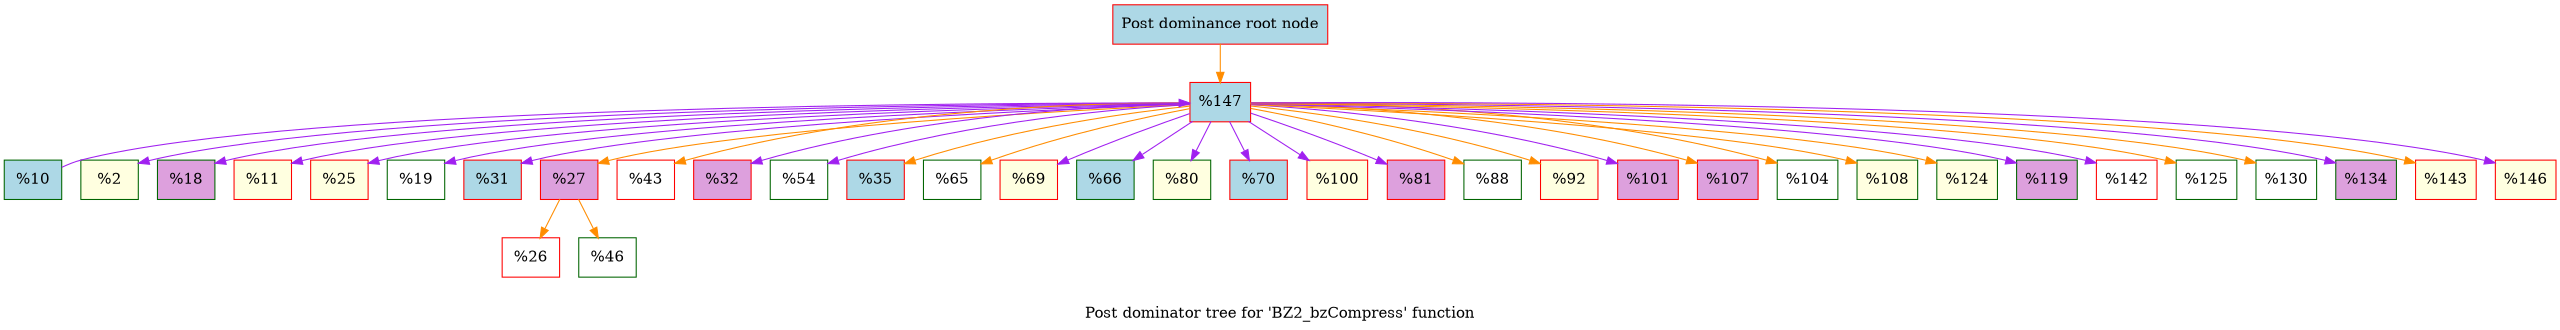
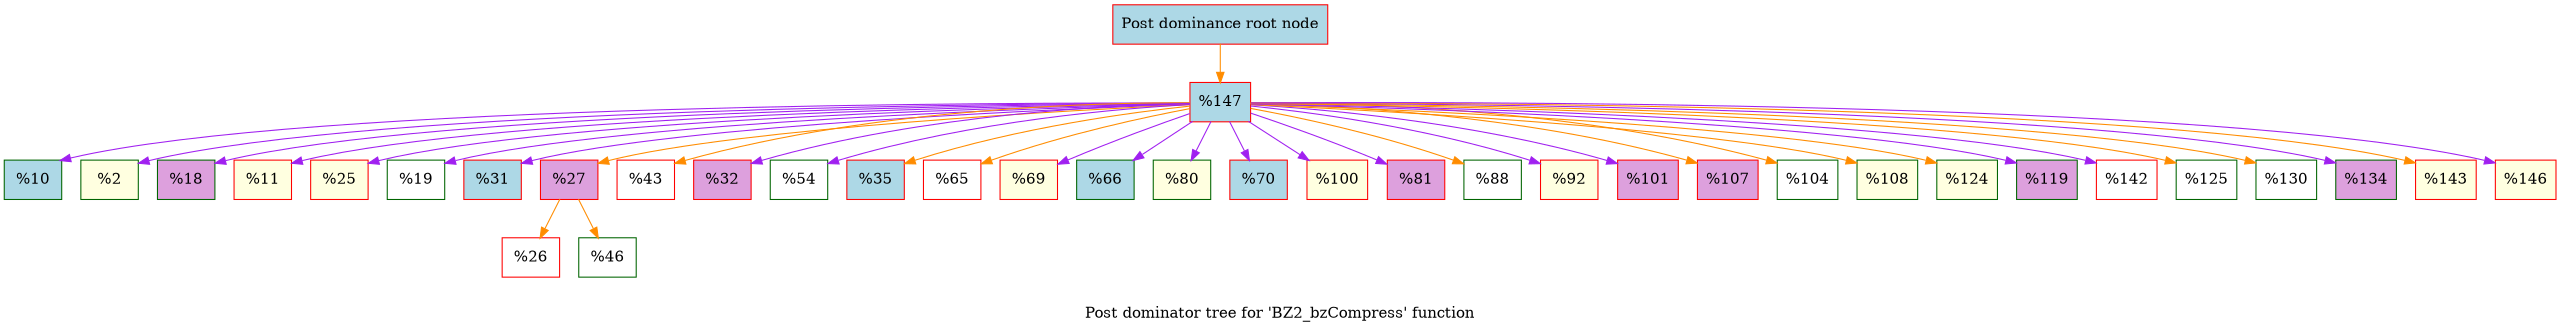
(1392, 126) -> (1392, 126)
(338, 127) -> (405, 121)
(952, 180) -> (952, 180)
